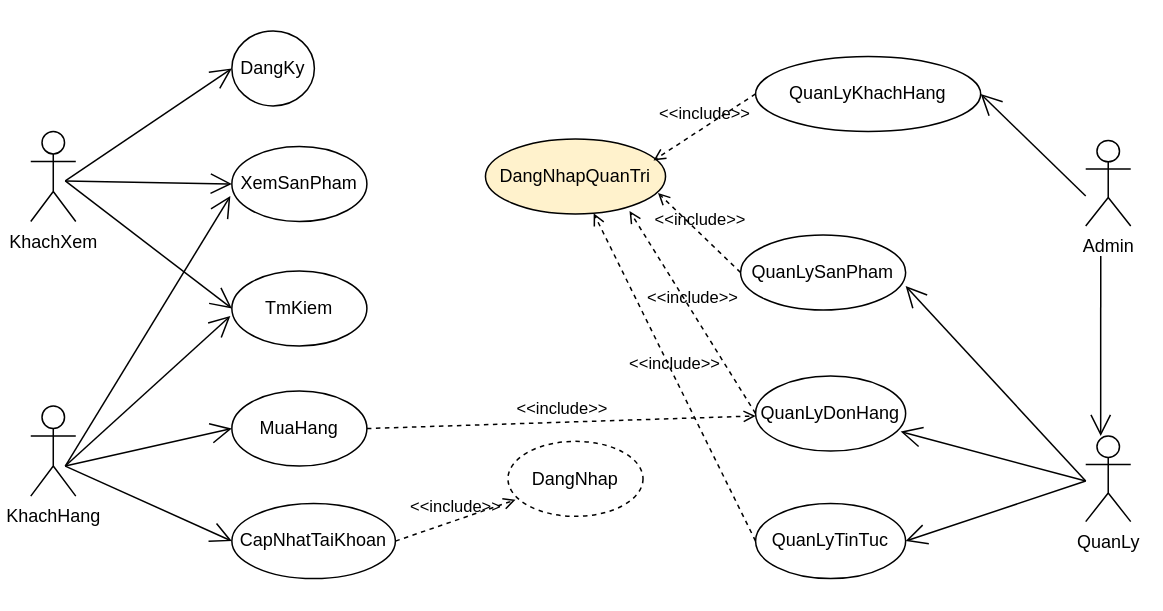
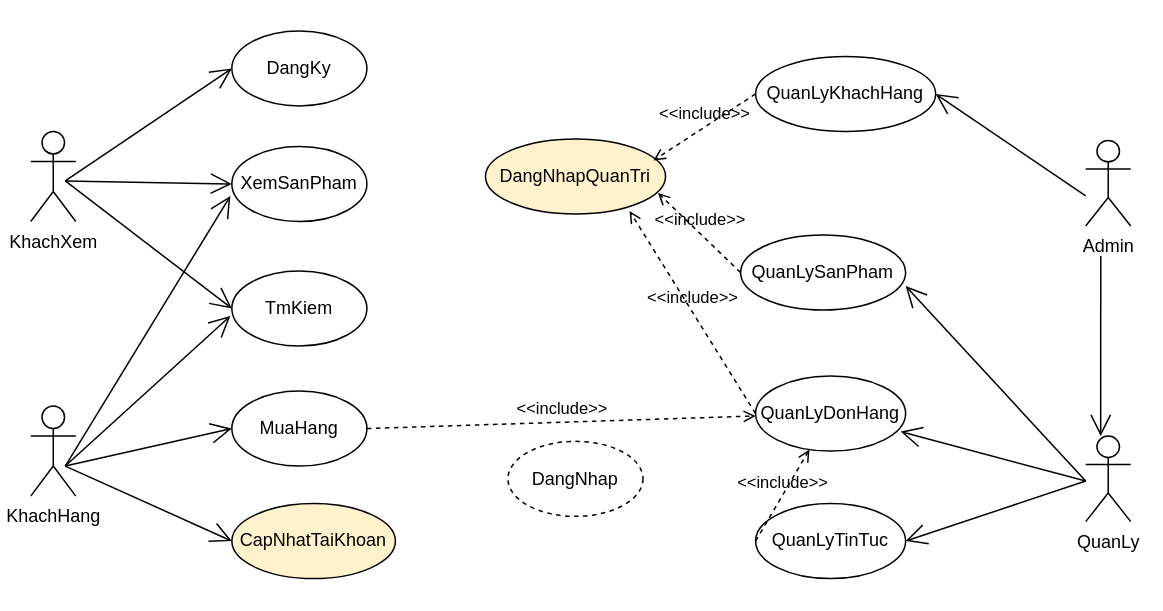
(273, 68) -> (299, 68)
(868, 94) -> (845, 94)
(675, 378) -> (781, 496)
(453, 521) -> none
(314, 541) -> (314, 541)
